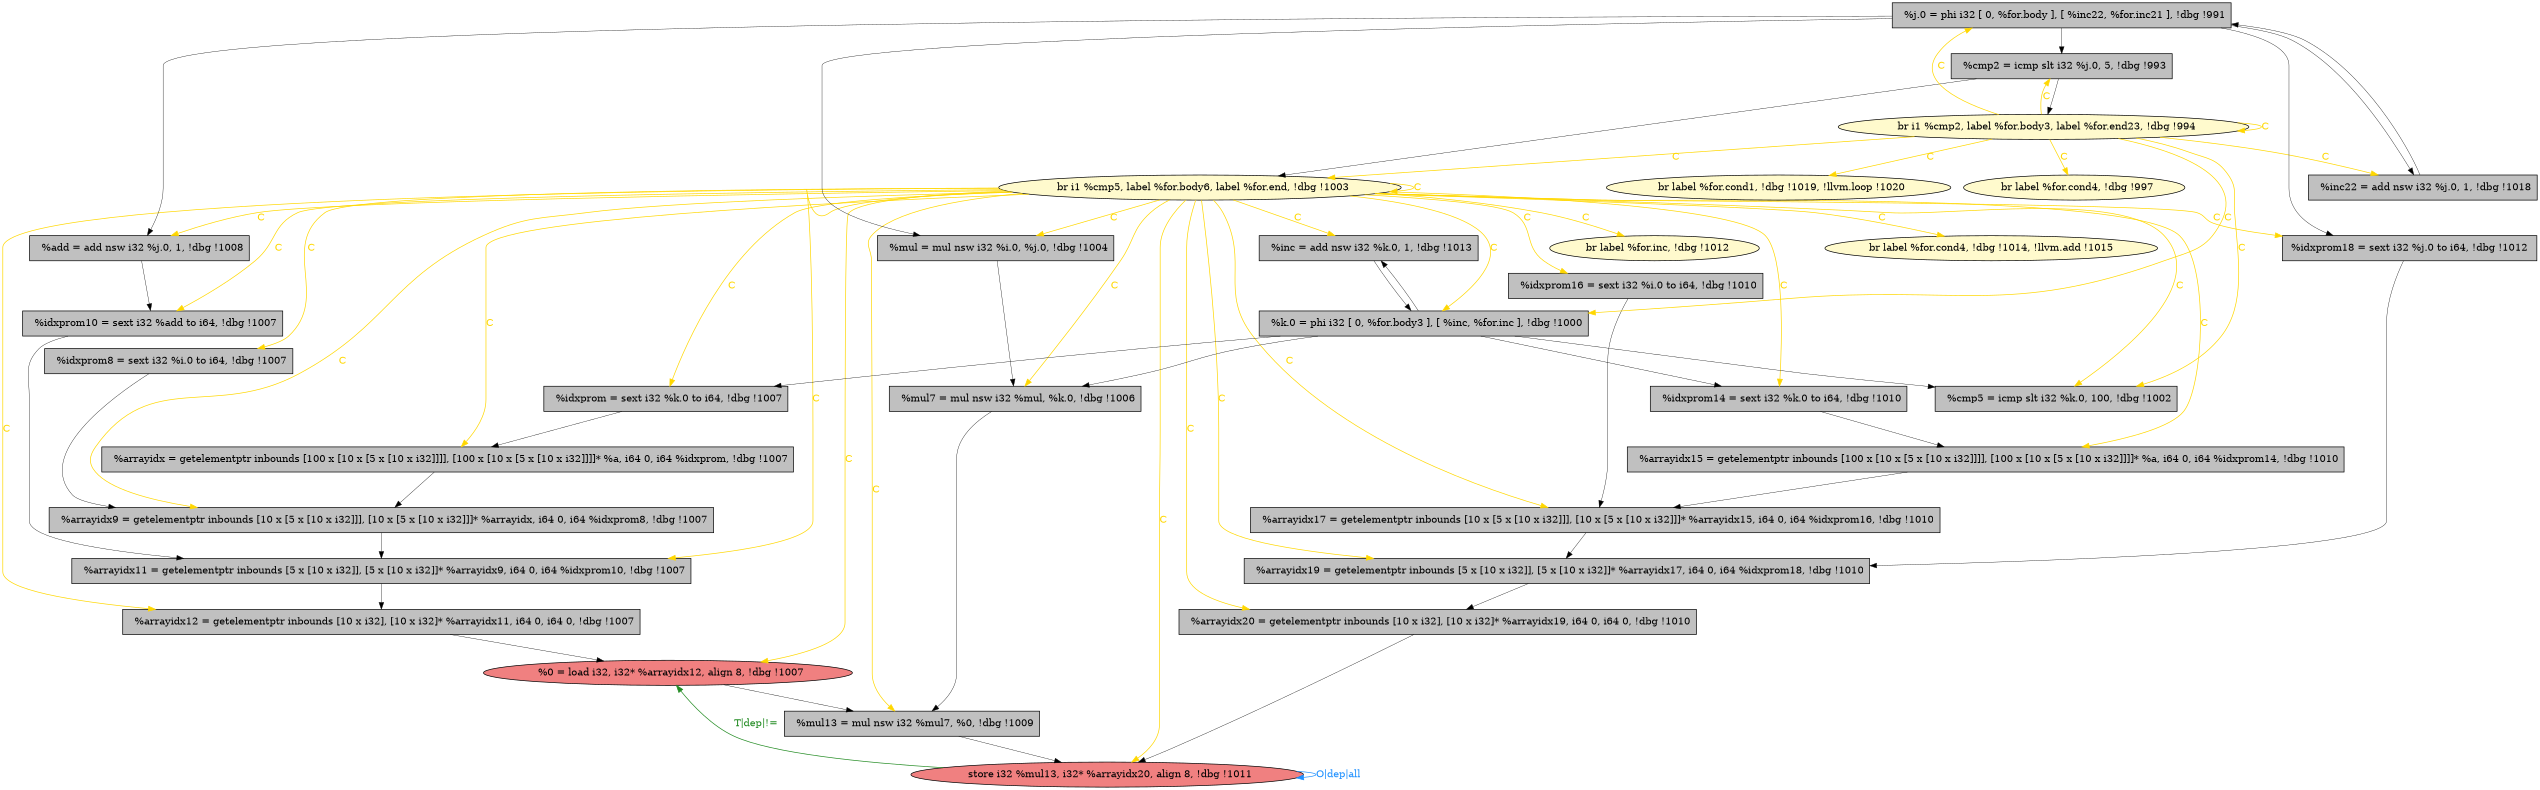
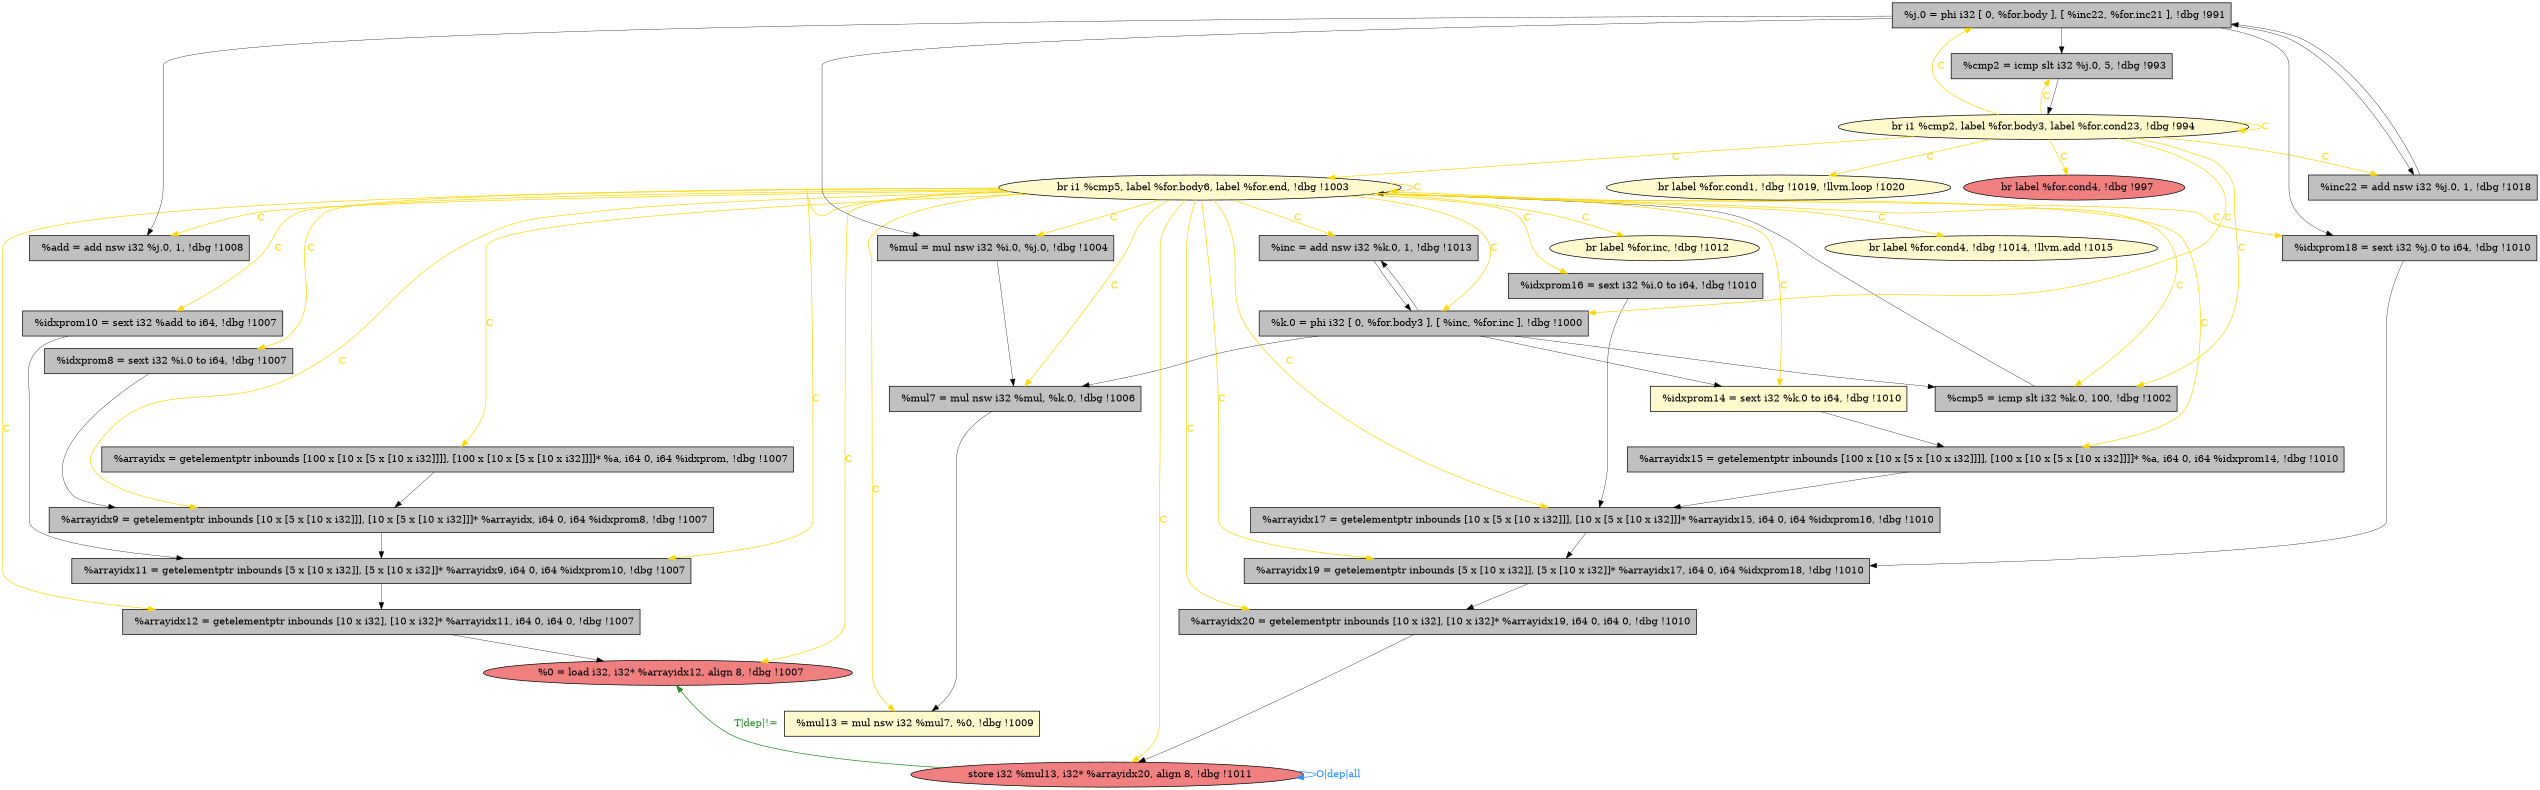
(1631, 127) -> (1731, 215)
(2044, 127) -> (2044, 127)
(2074, 188) -> (2074, 188)
(2410, 248) -> (2410, 248)
(145, 282) -> none
(666, 399) -> none
(1779, 399) -> (1779, 399)
(785, 697) -> none
(912, 724) -> (912, 724)
(1007, 748) -> none
